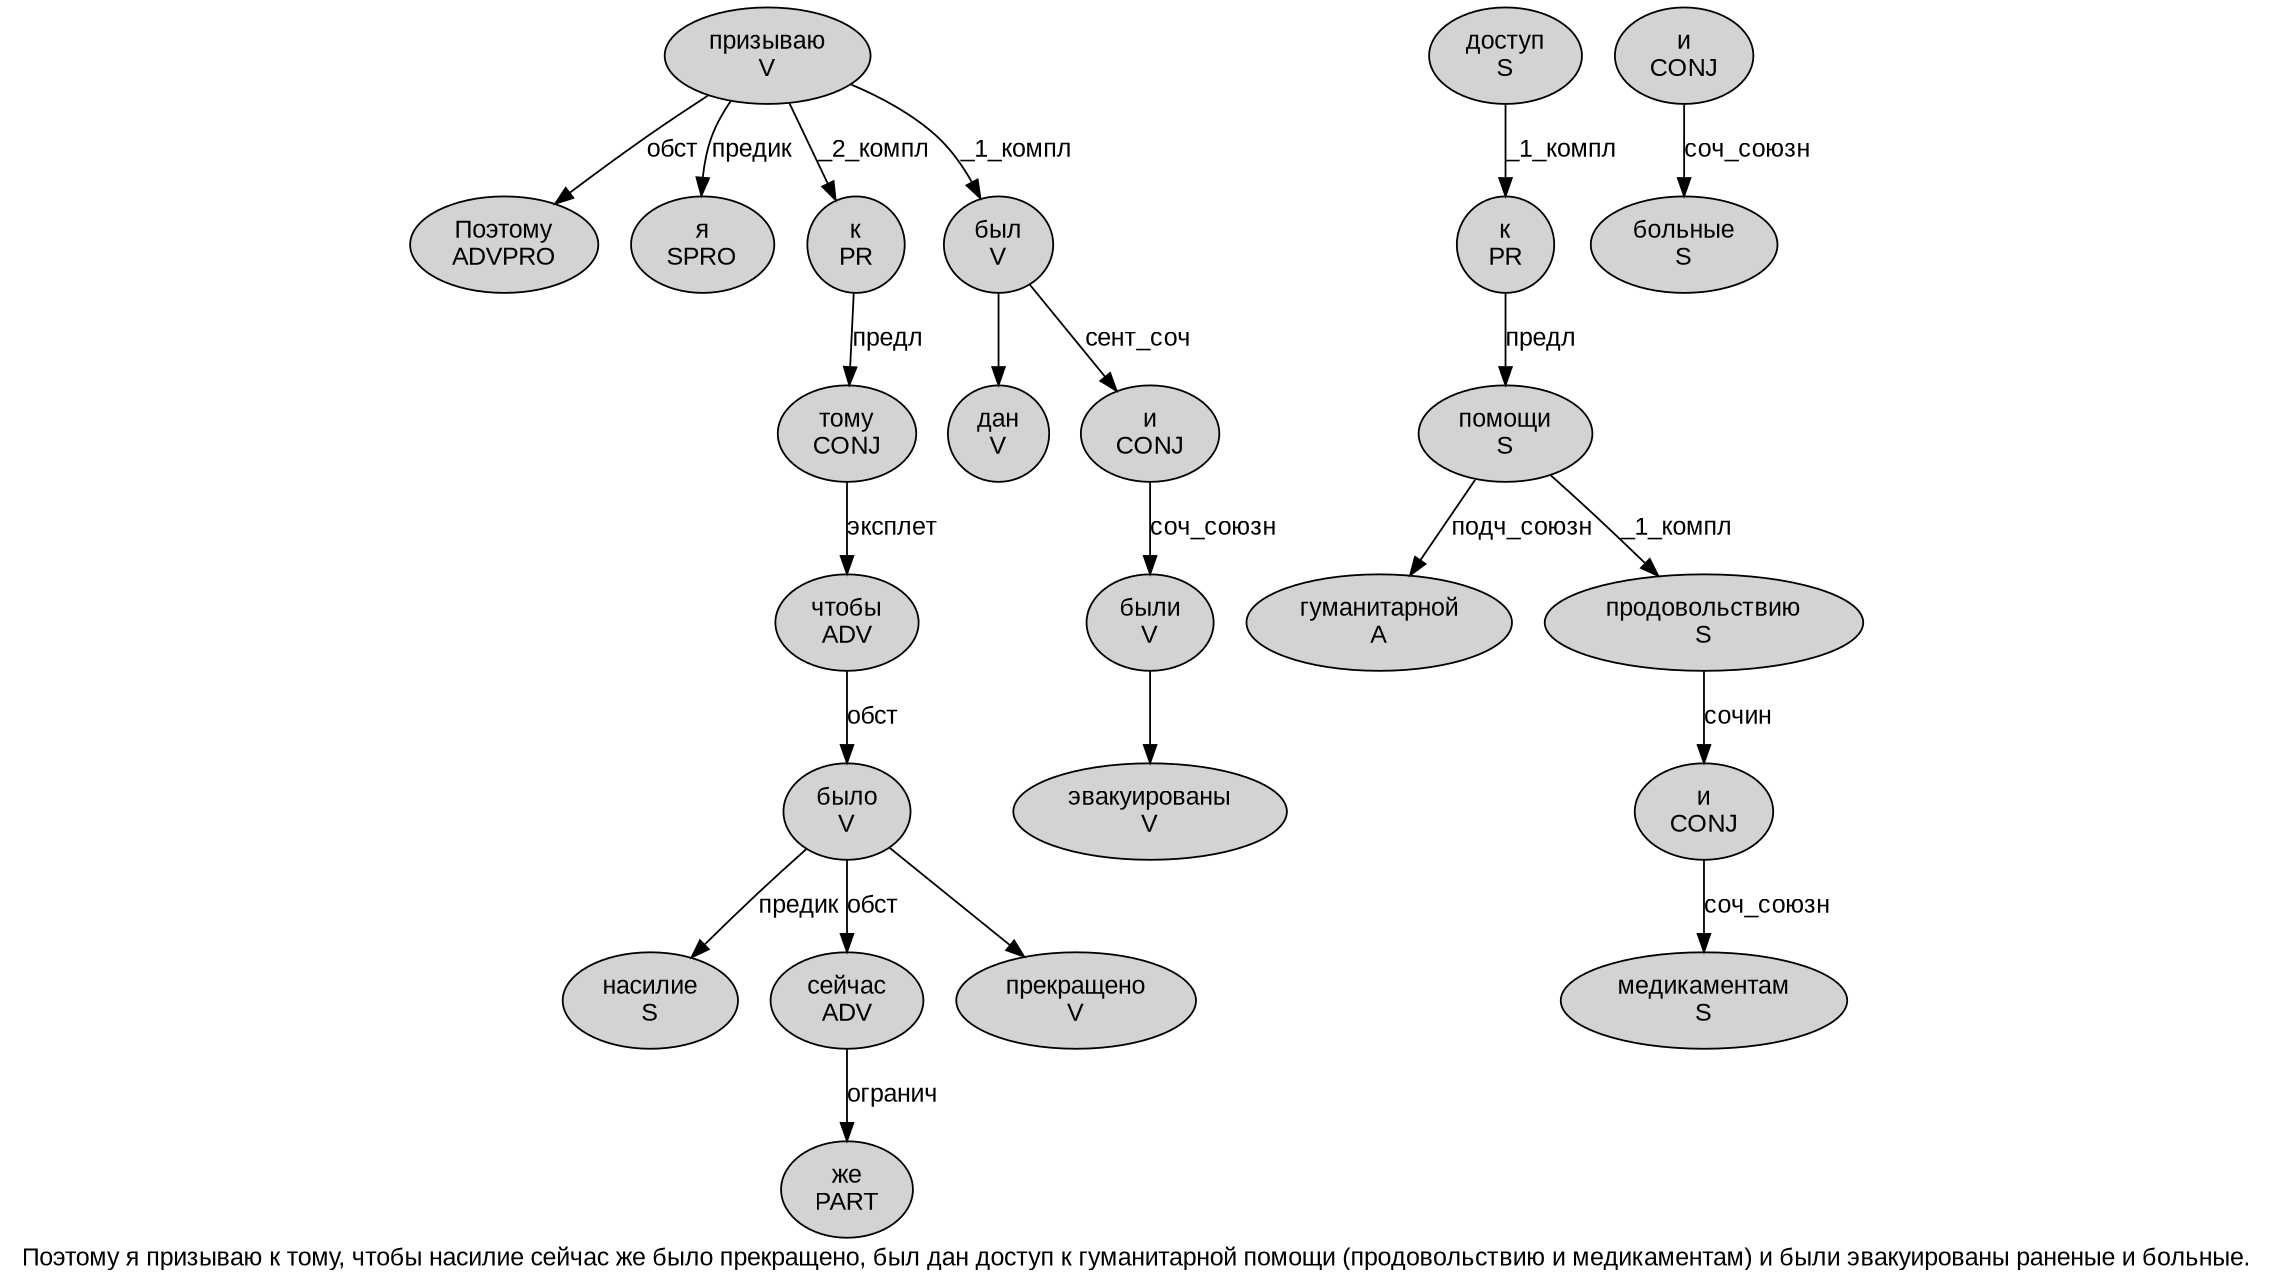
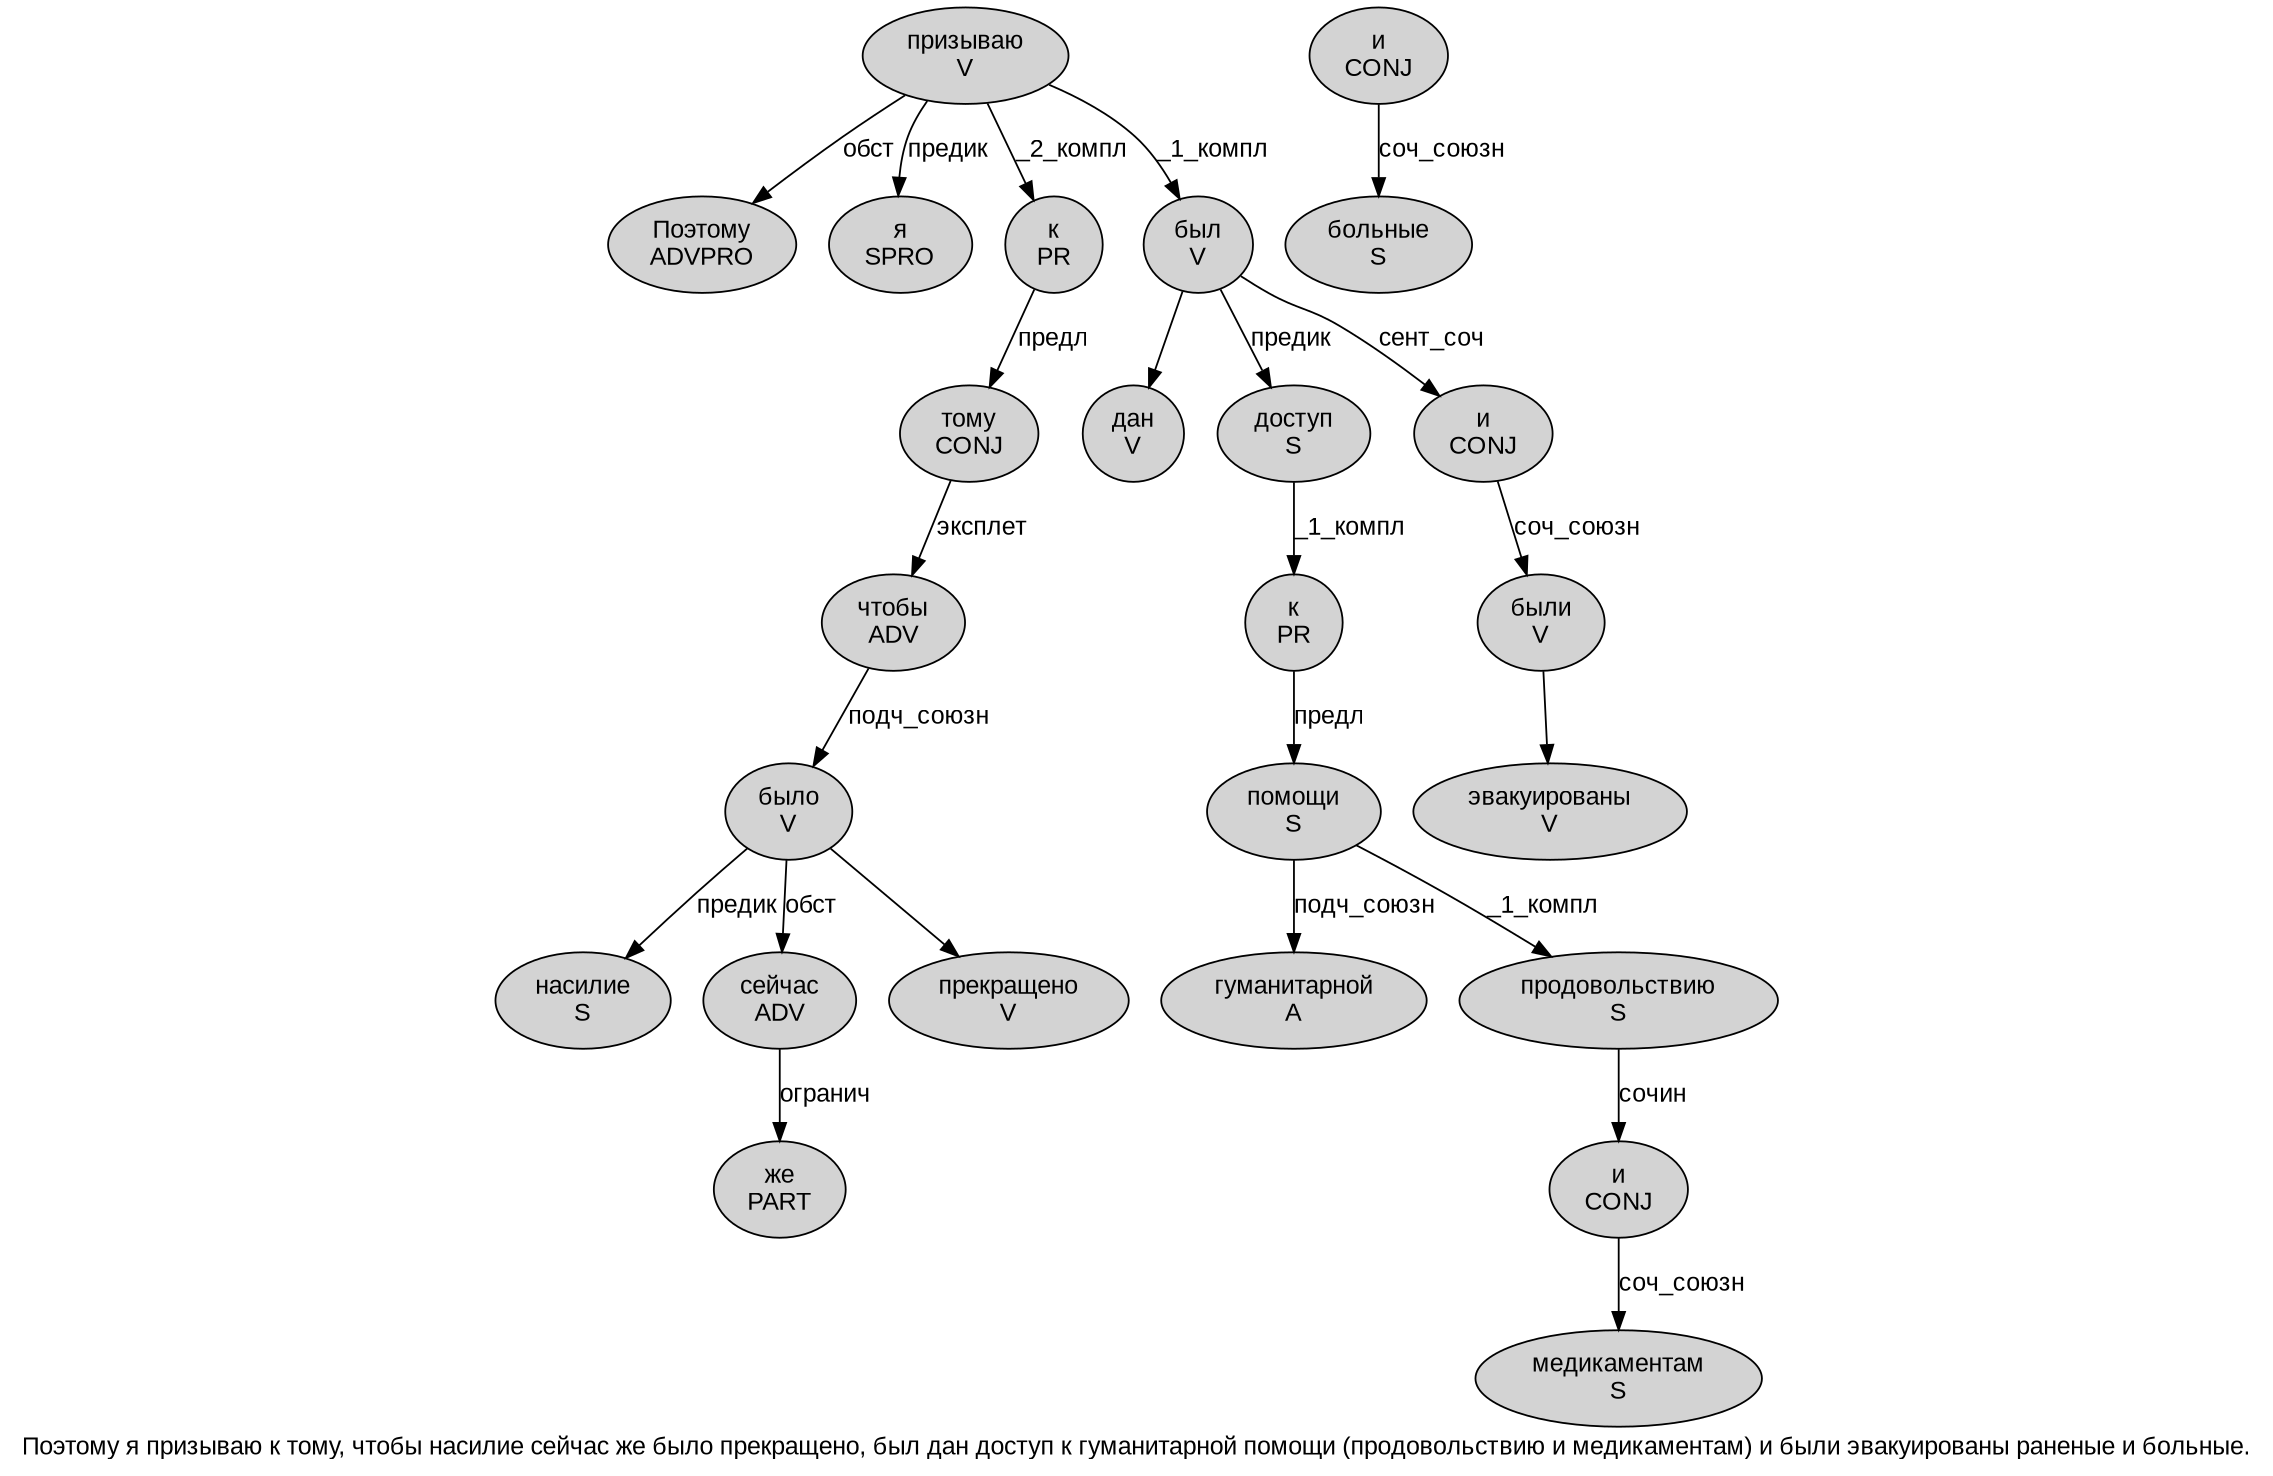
none -> (1241, 330)
(873, 717) -> (920, 717)
